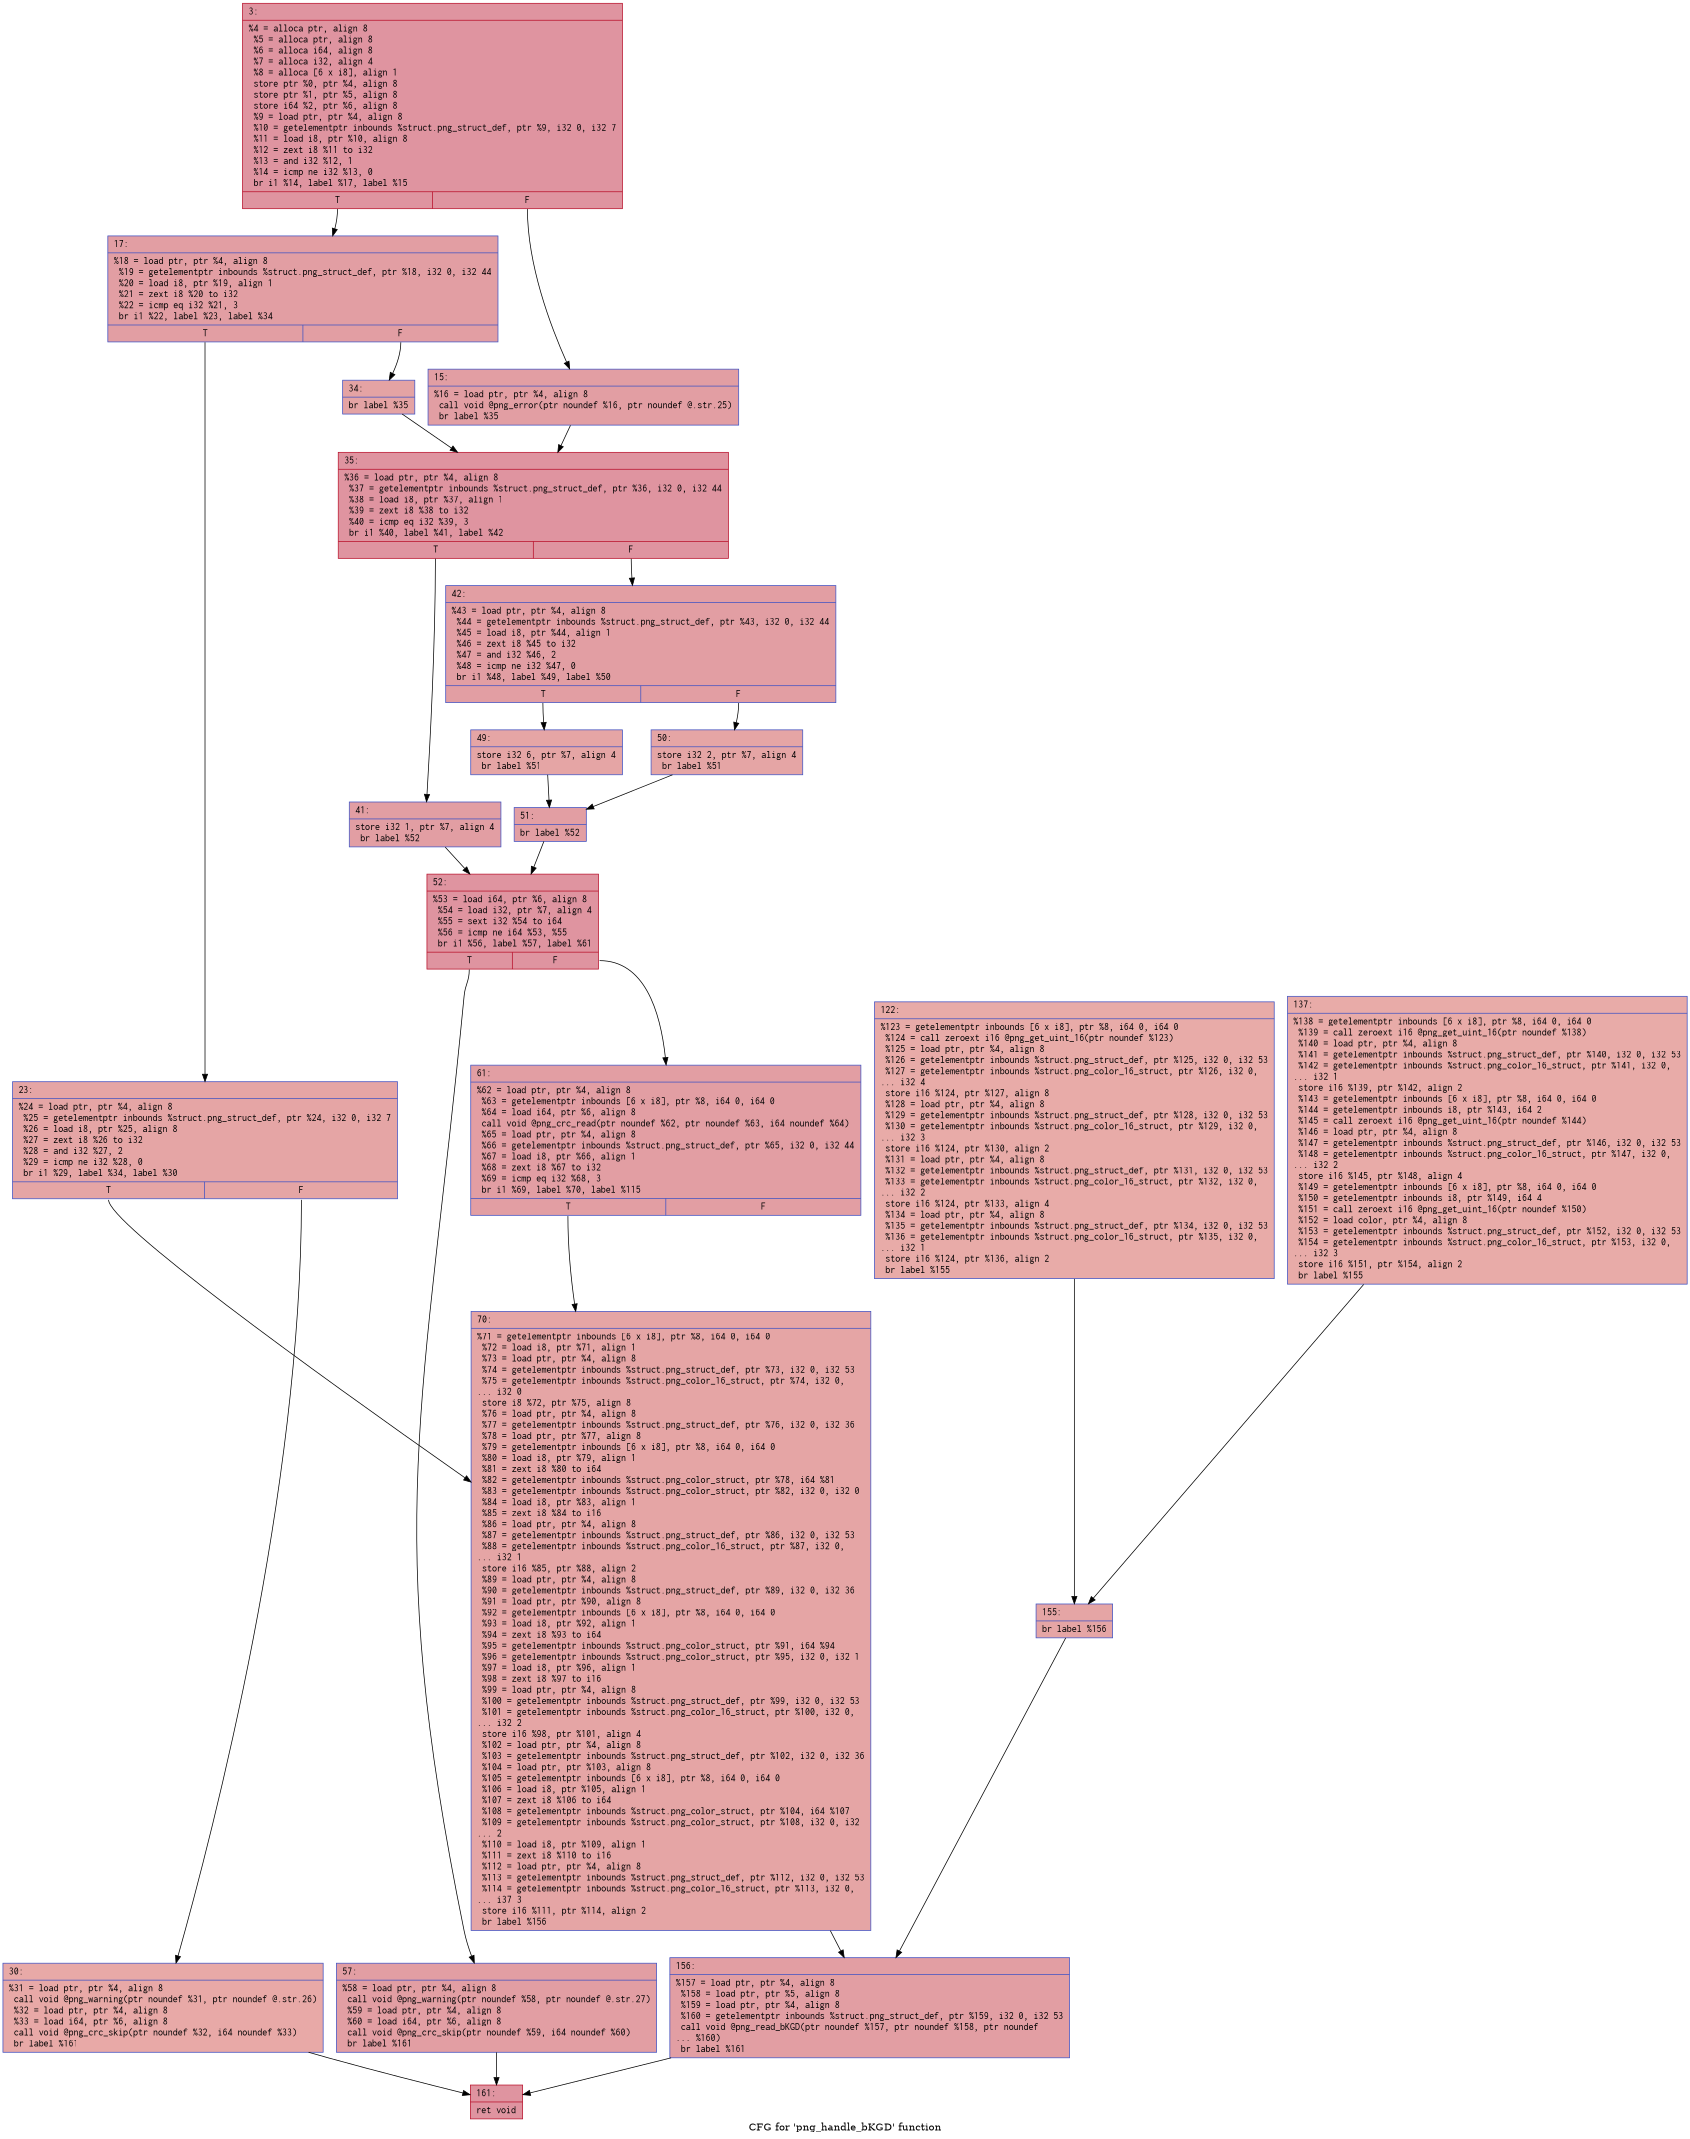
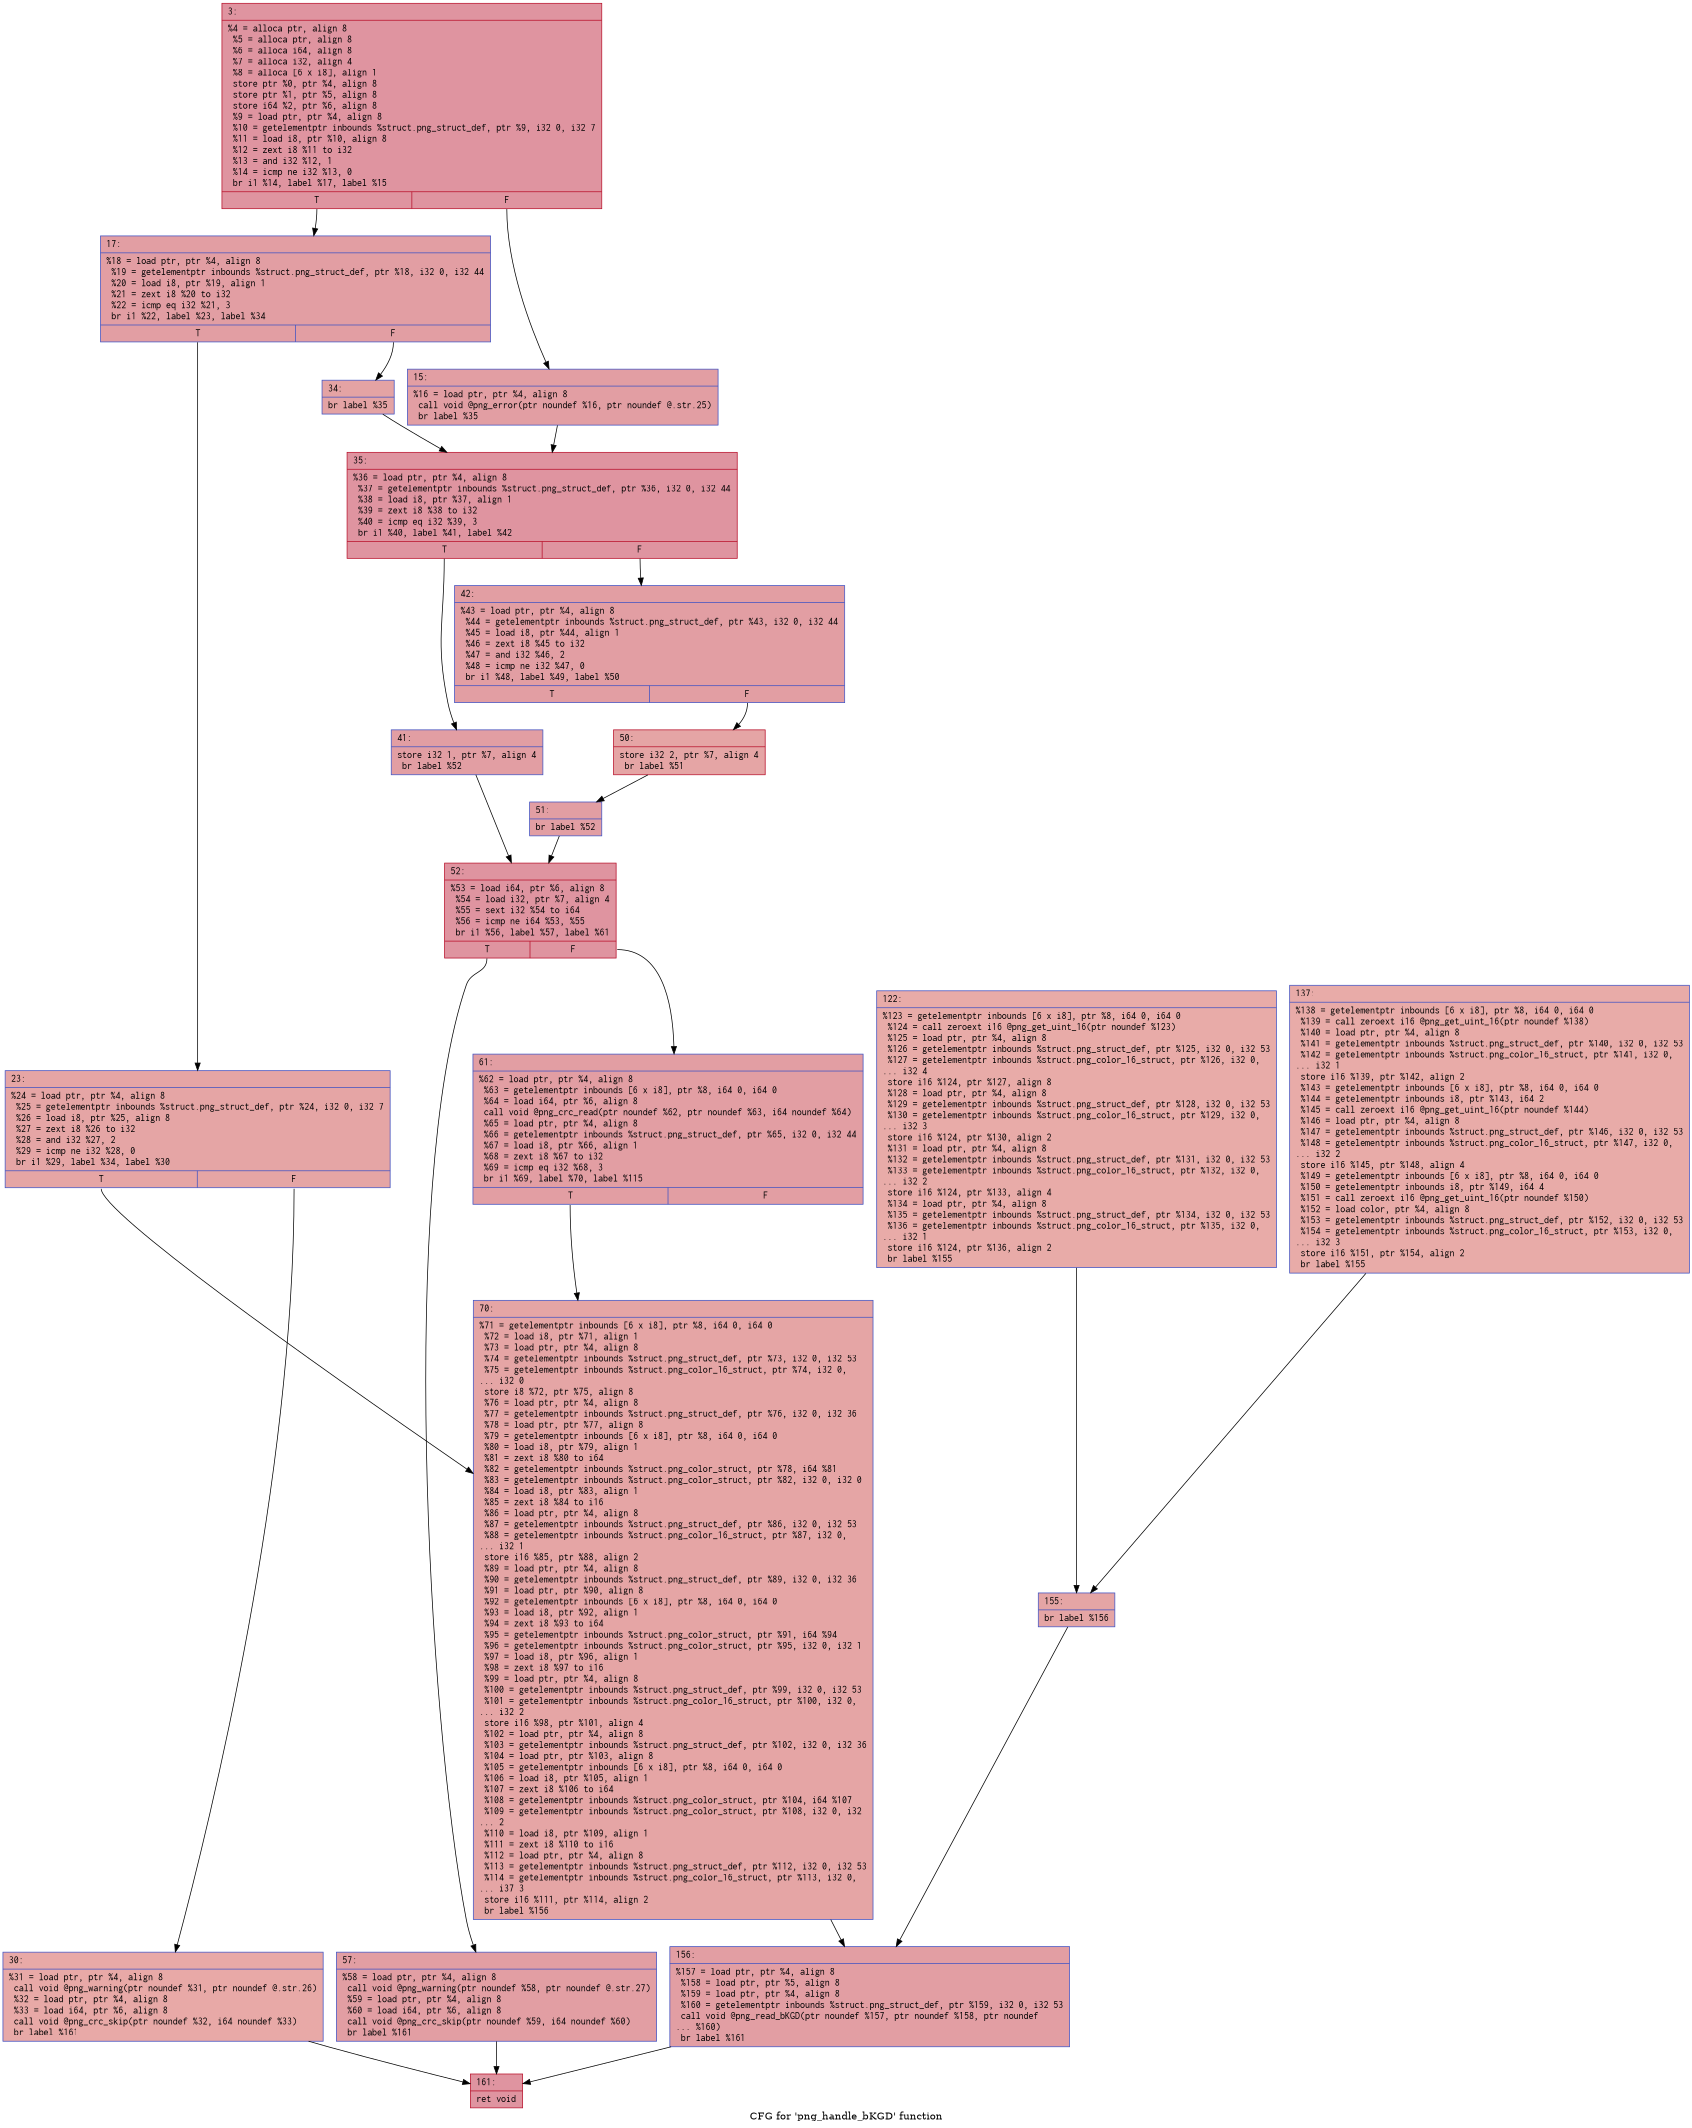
(547, 752) -> none
(727, 752) -> (689, 752)
